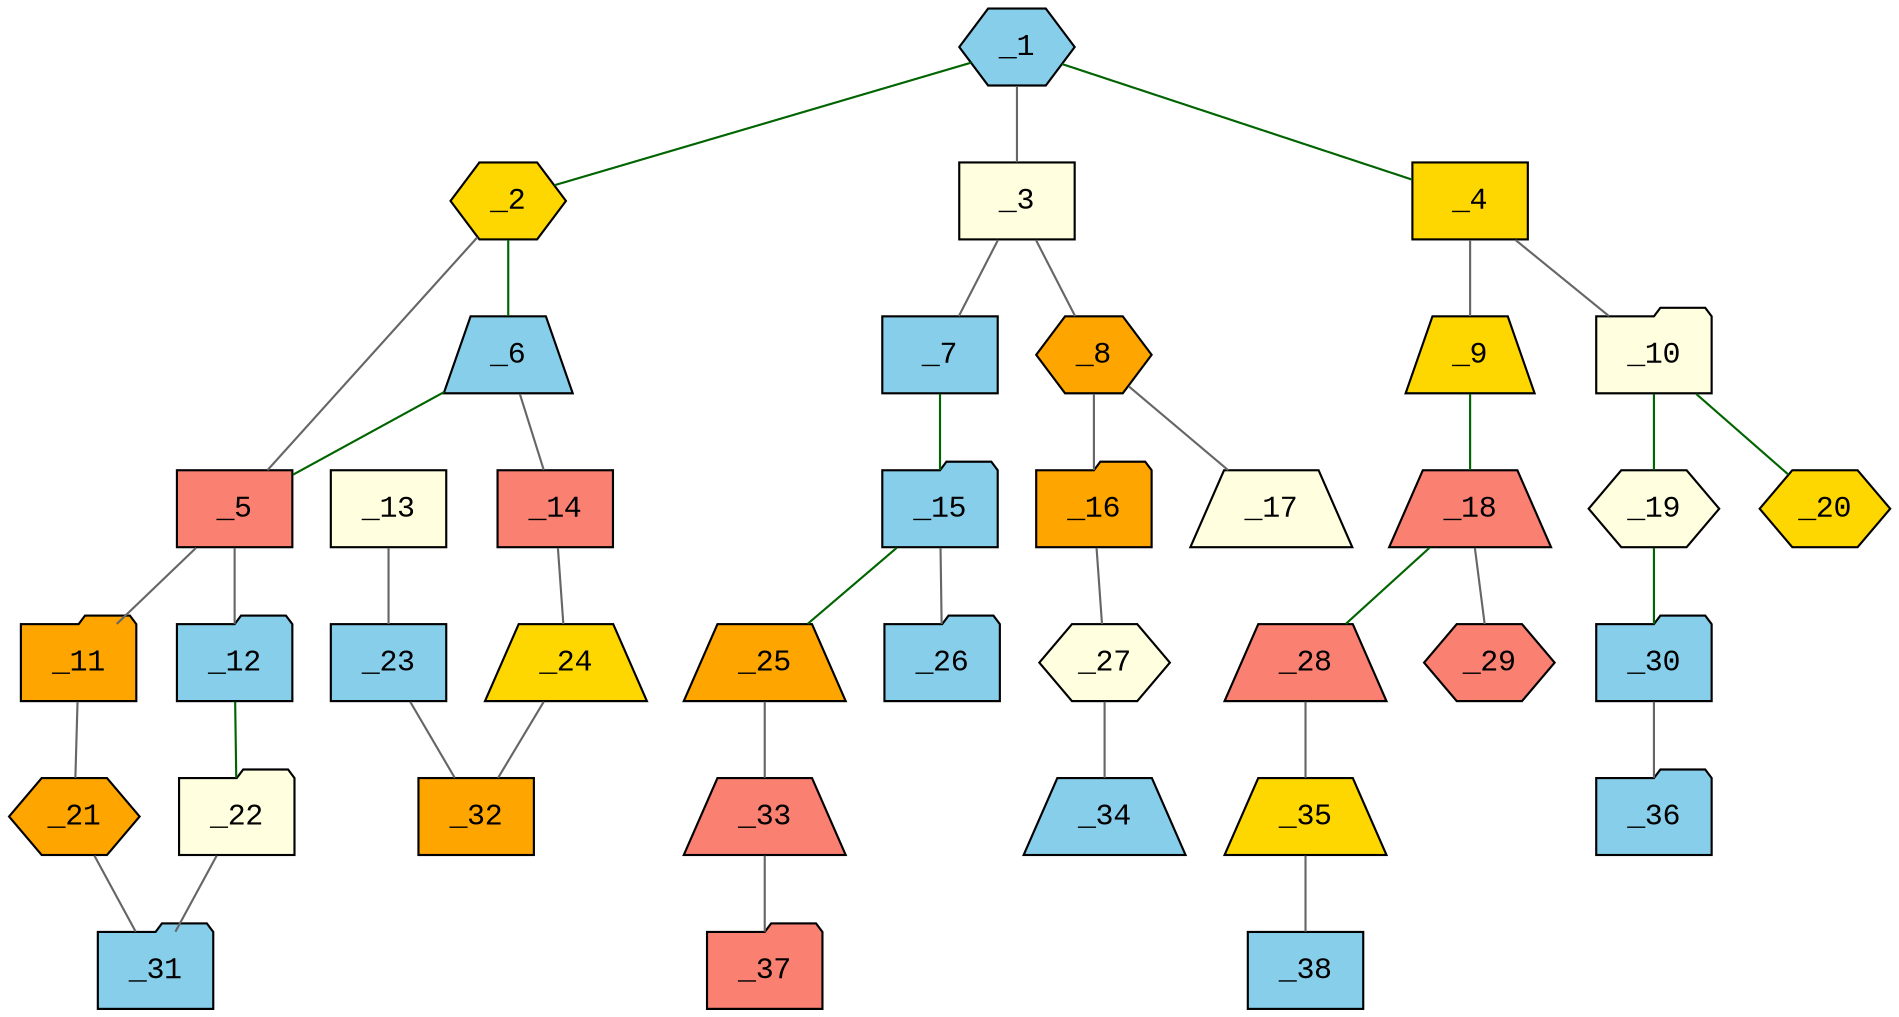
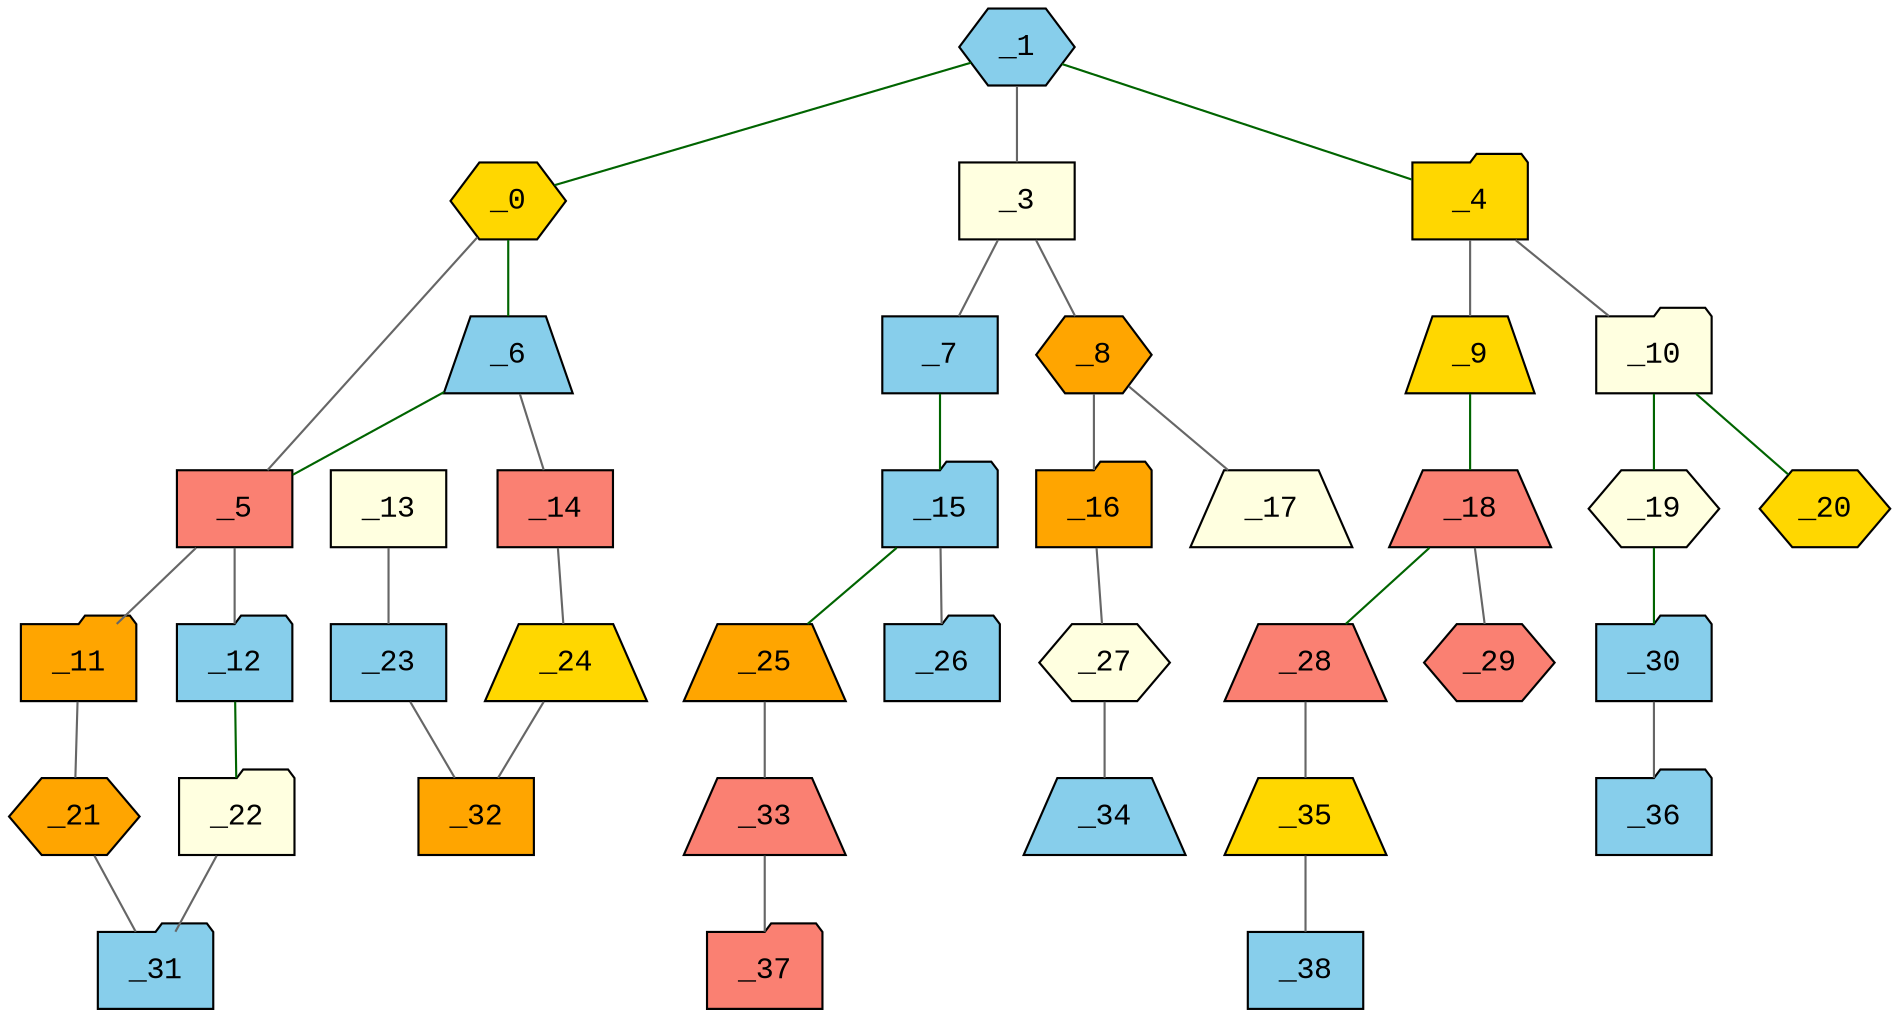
(508, 201) -> (508, 201)
(1470, 201) -> (1470, 201)
